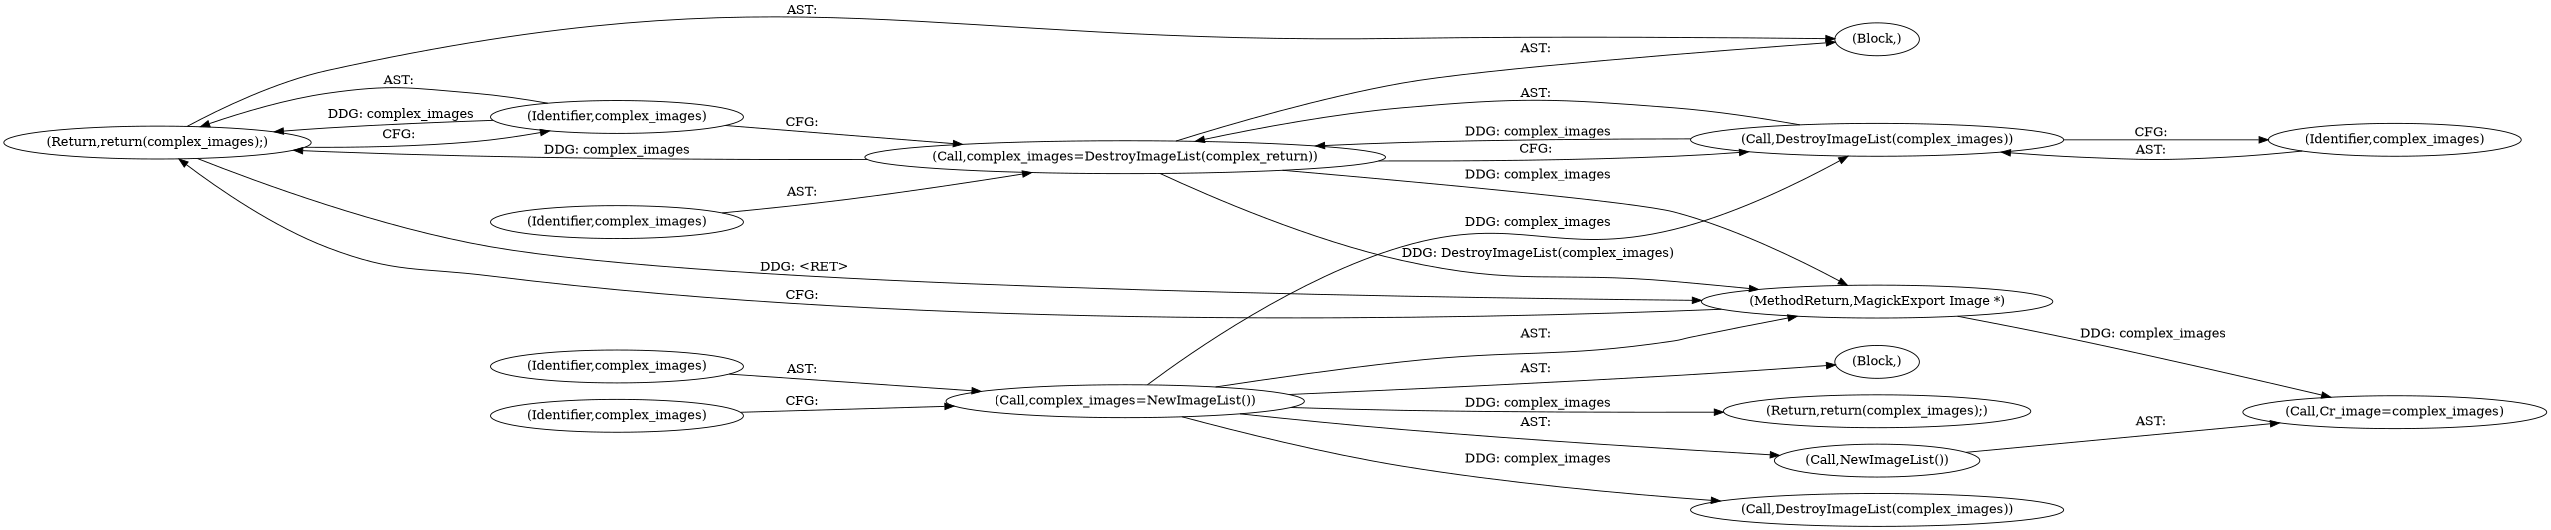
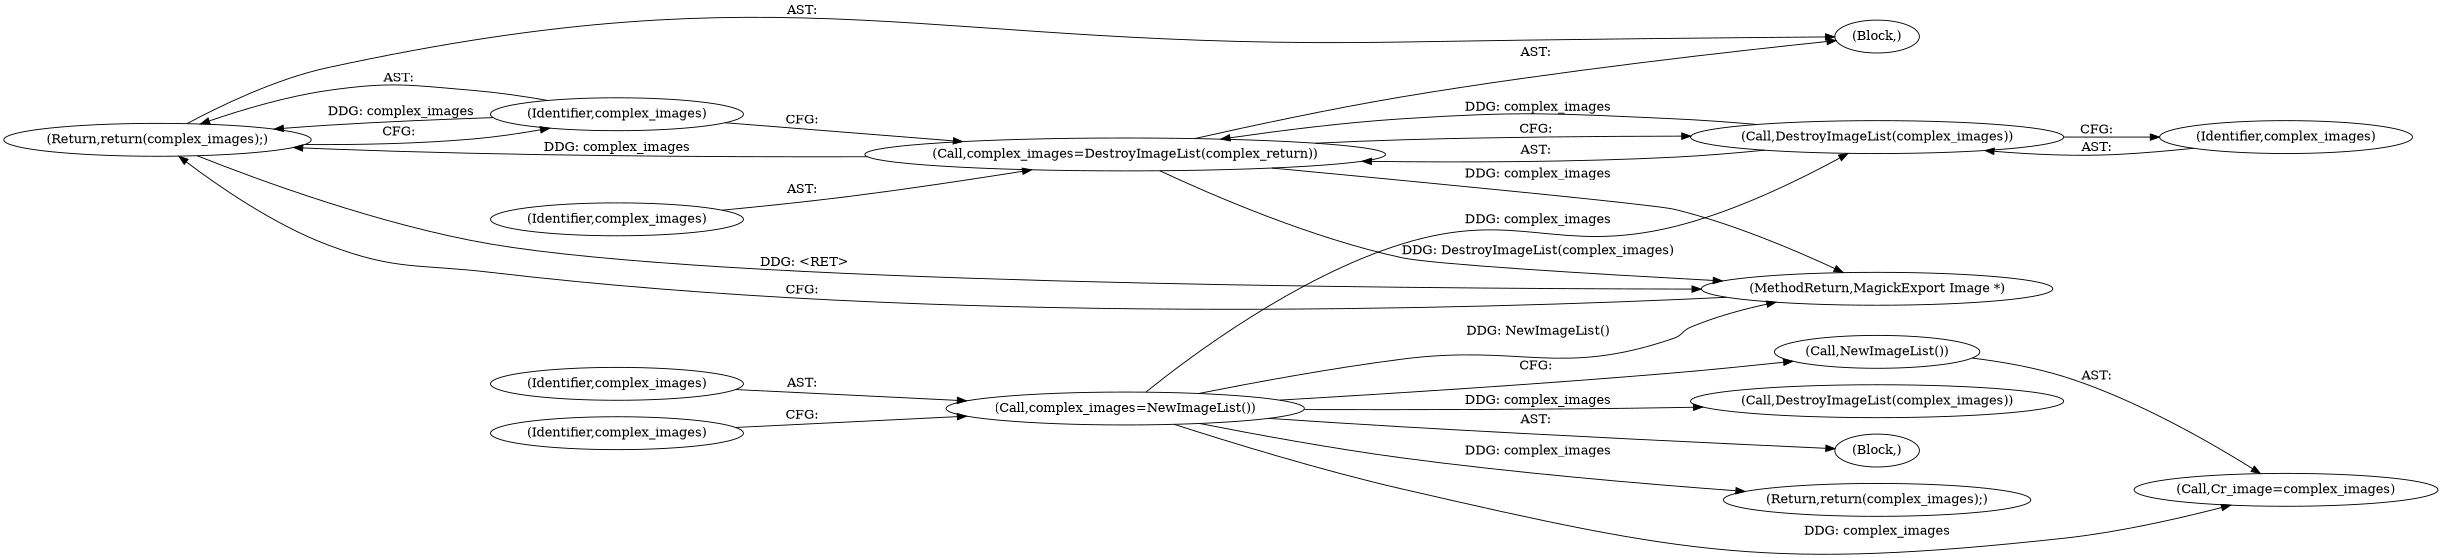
(1538, 334) -> (1538, 331)
(2140, 354) -> (1693, 546)
(1538, 423) -> (1538, 366)
